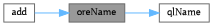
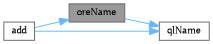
none -> (92, 31)
